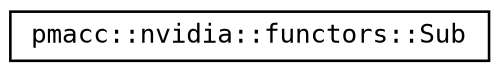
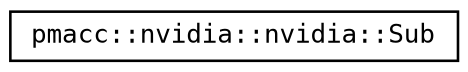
(250, 36) -> (234, 36)
